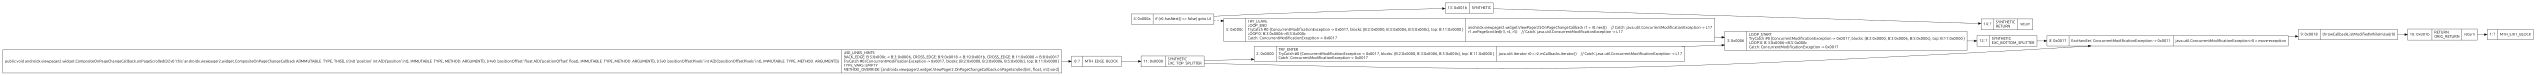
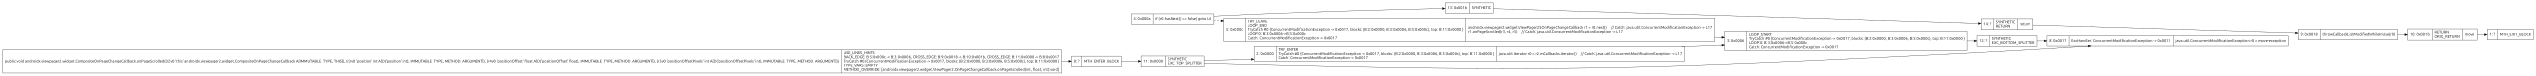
(2470, 34) -> (2470, 34)
(2292, 37) -> (2164, 29)
(1101, 61) -> (1102, 61)
